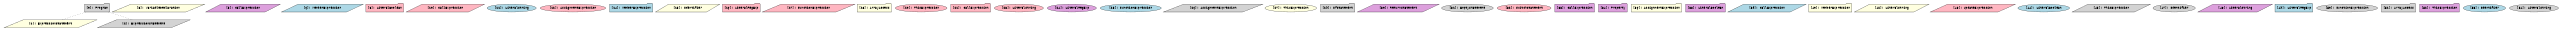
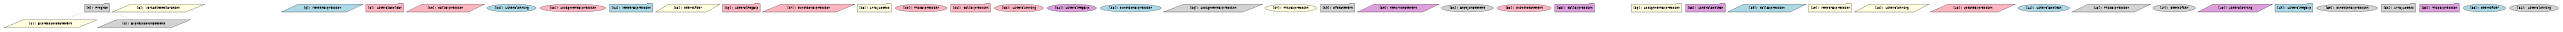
(243, 8) -> none
(1613, 8) -> none
